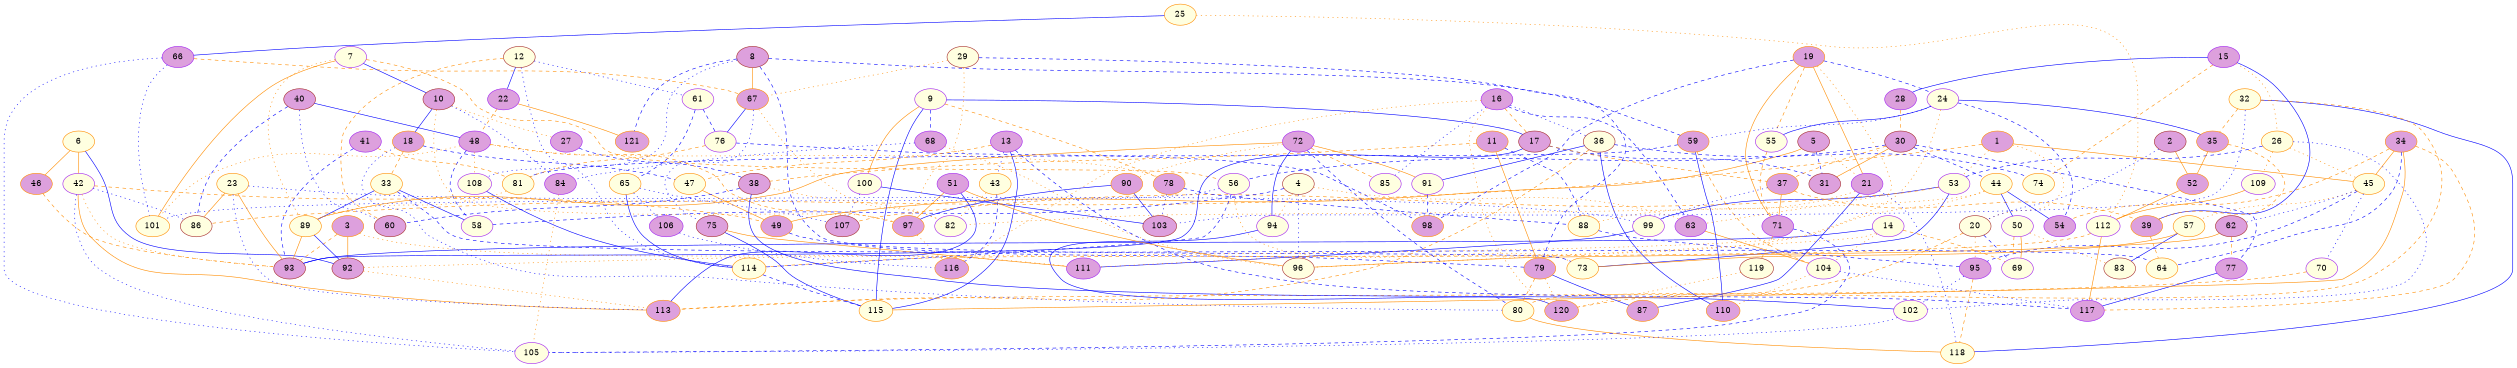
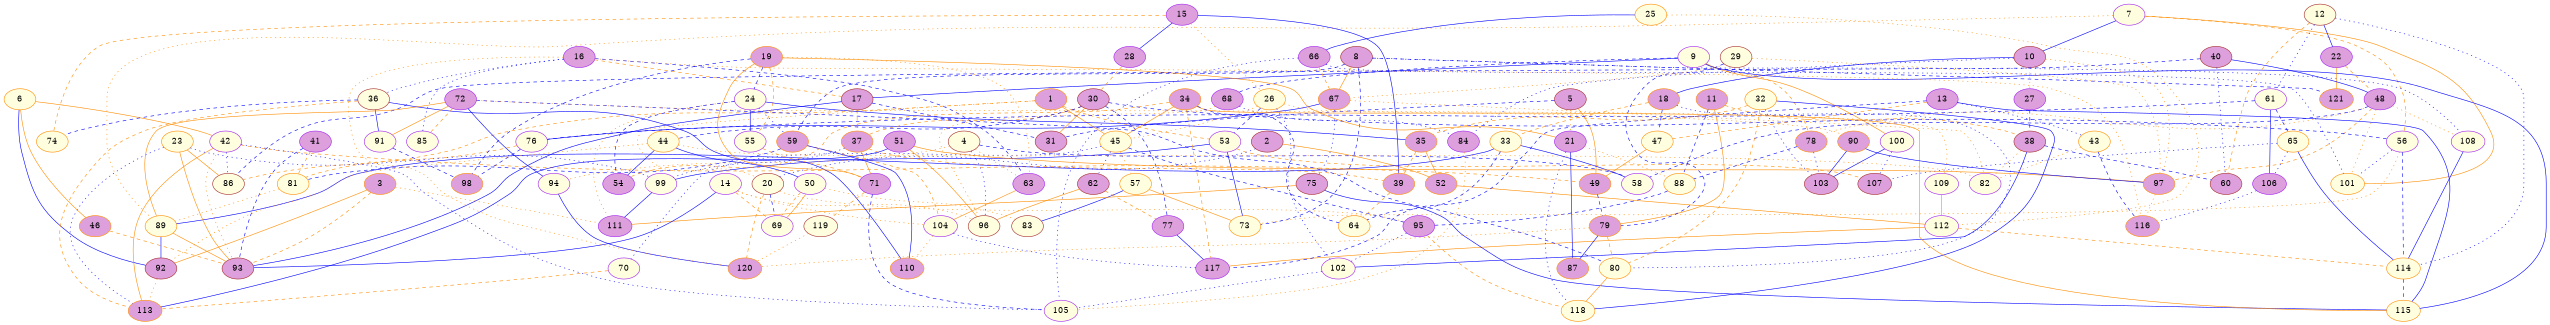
none -> (2270, 140)
(1978, 161) -> (1150, 129)
